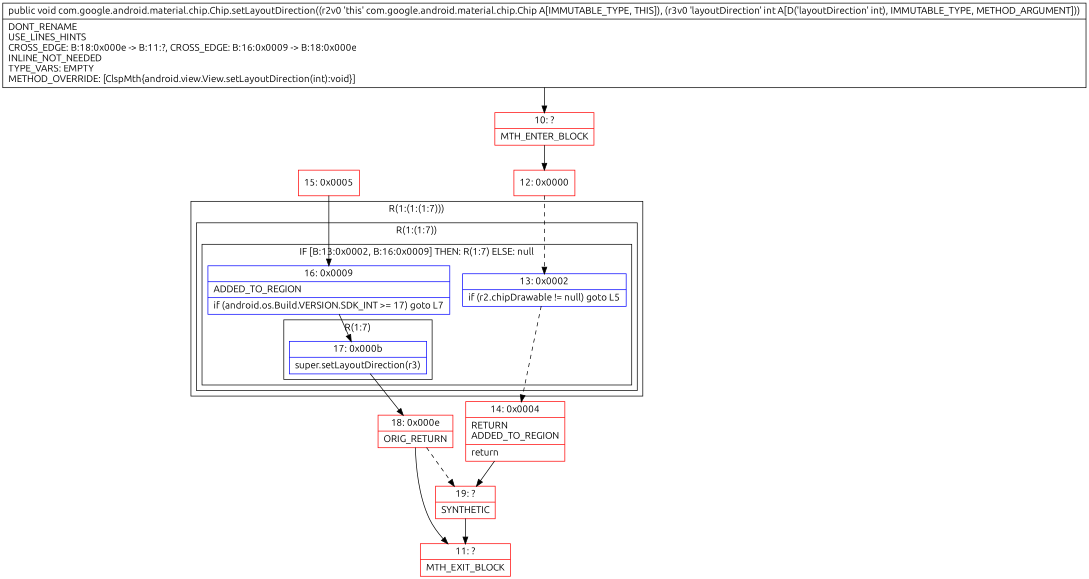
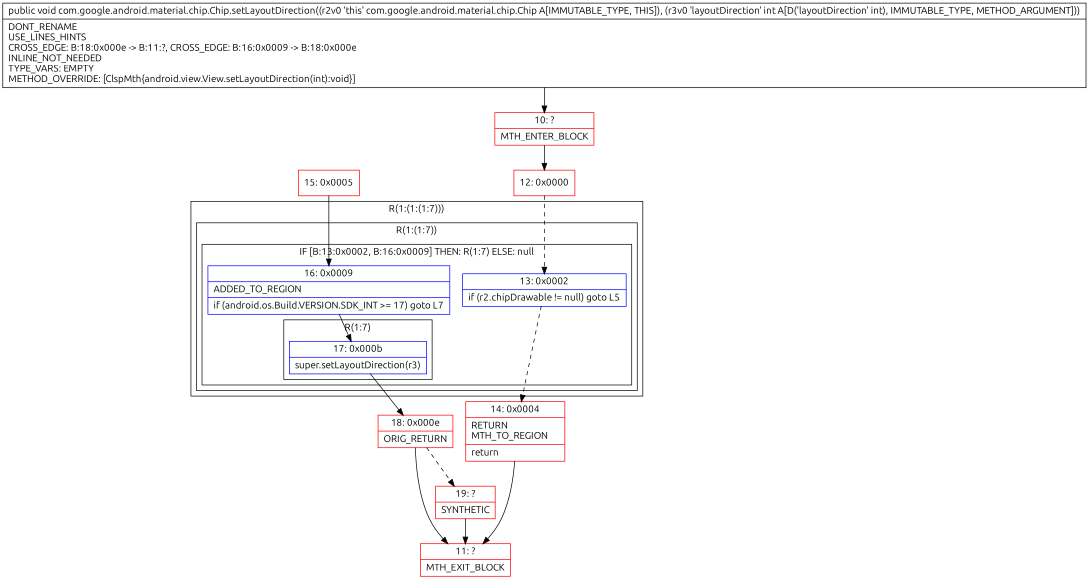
(515, 436) -> (510, 436)
(488, 471) -> (508, 502)
